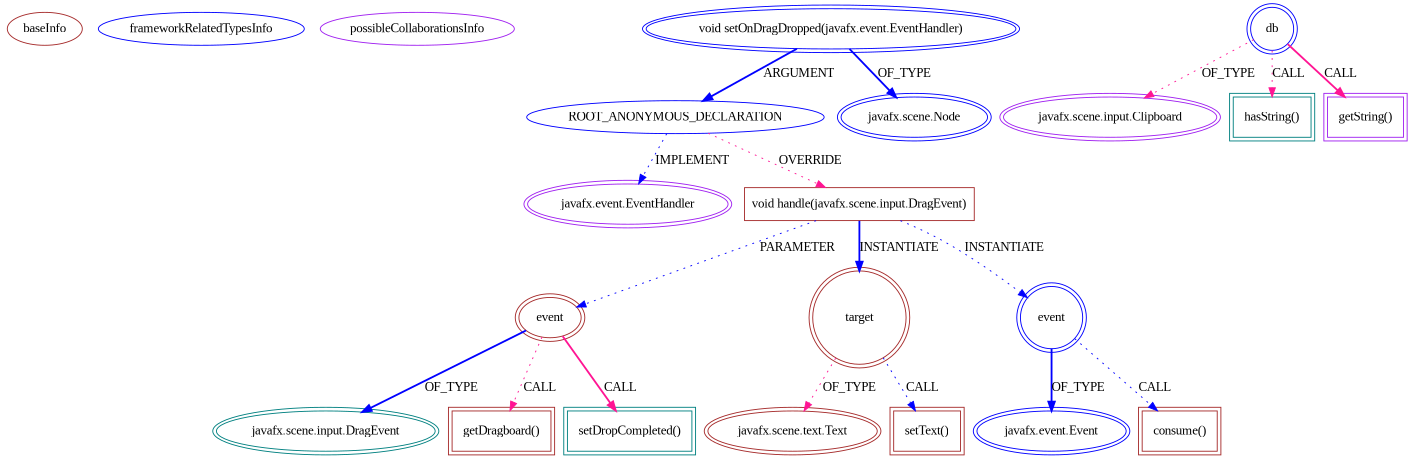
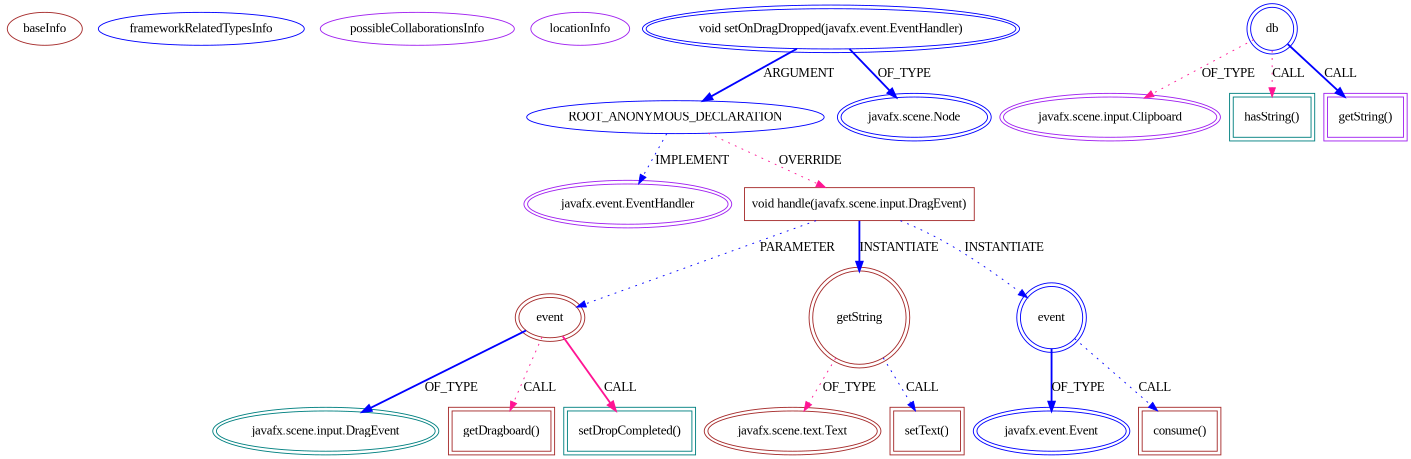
none -> (580, 29)
(1313, 67) -> (1313, 67)
(859, 318) -> (859, 318)
